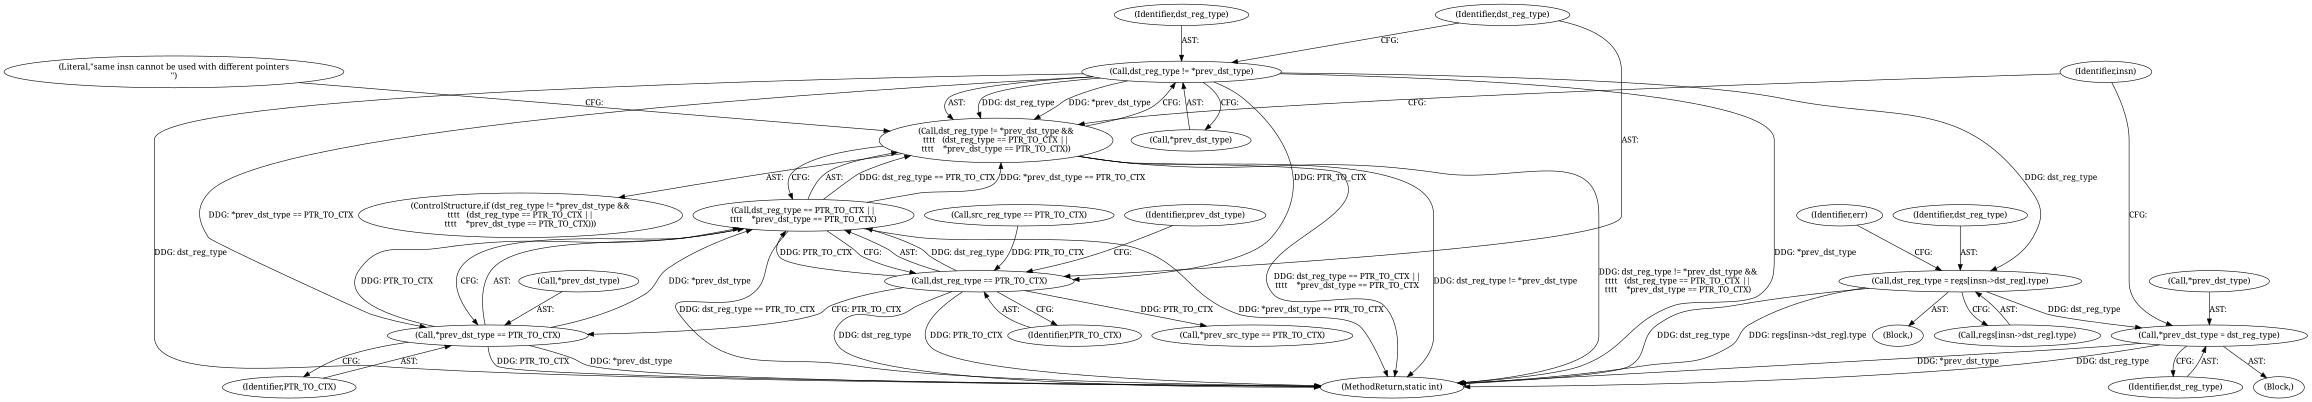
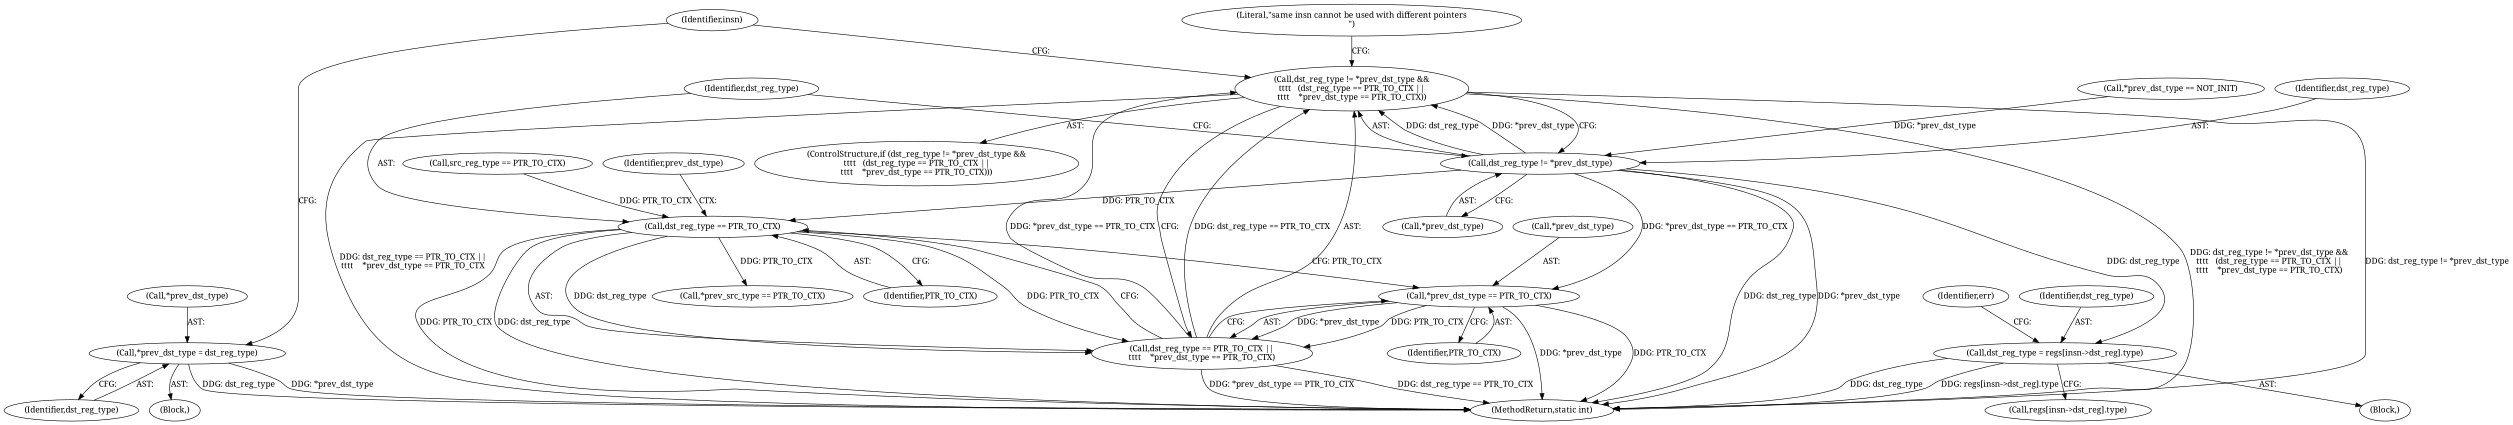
none -> (2171, 89)
(1124, 253) -> (709, 201)
(1996, 309) -> none
(2059, 317) -> none
